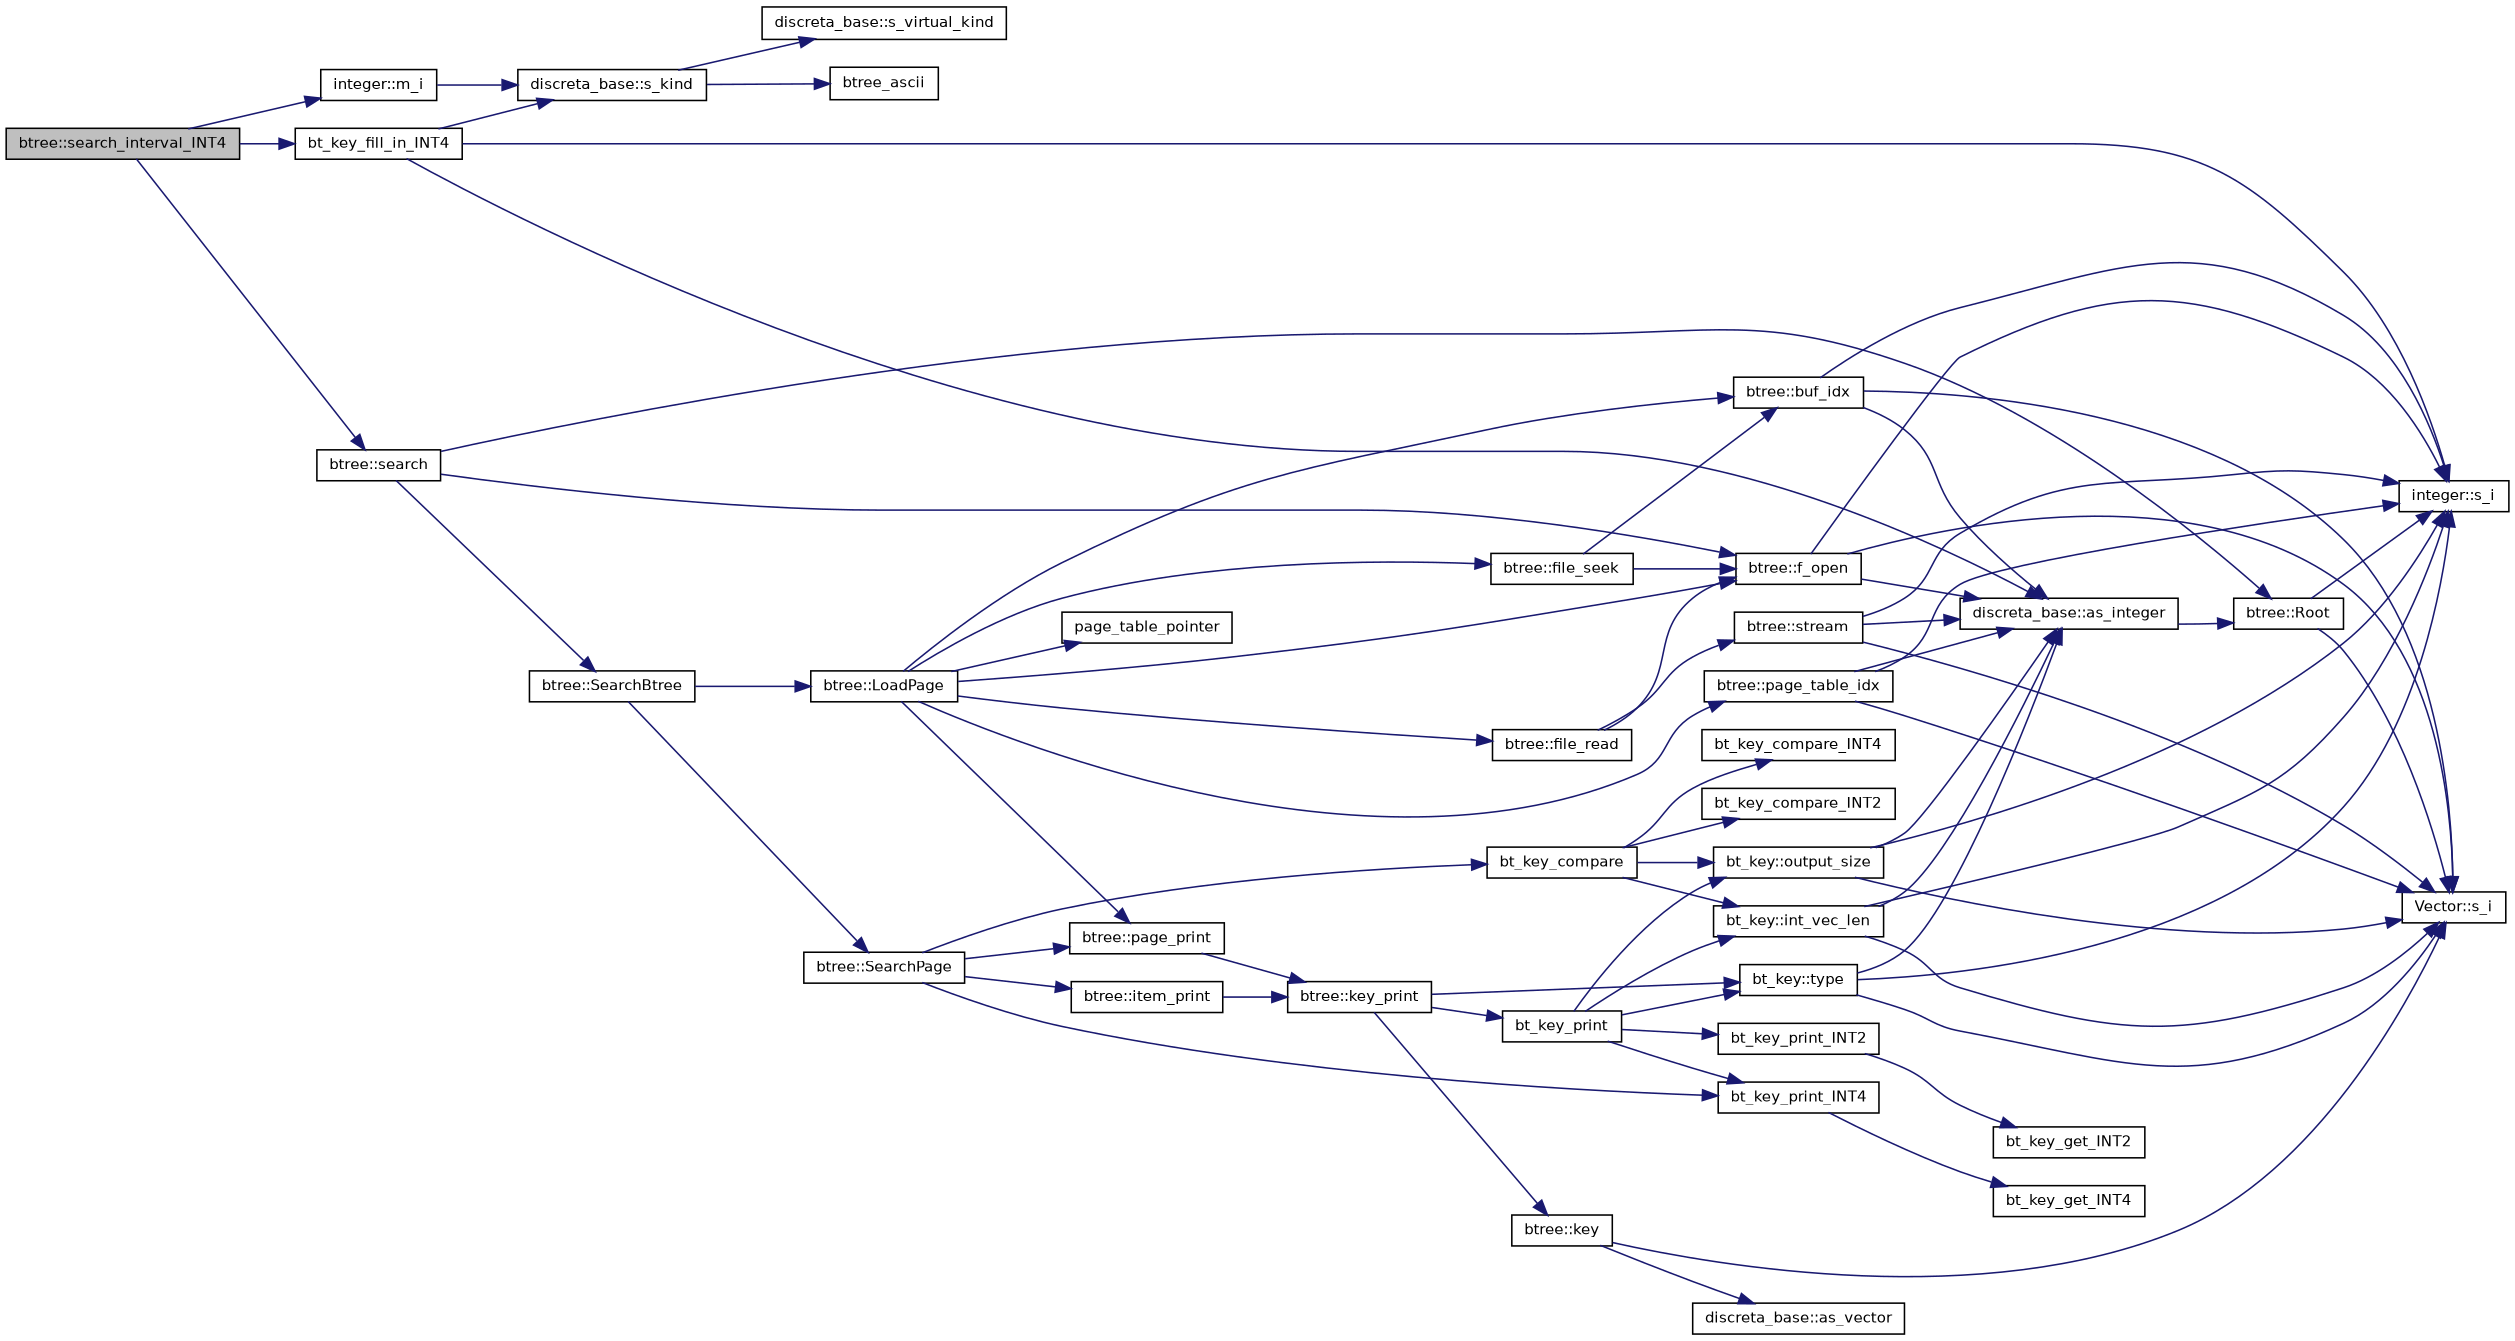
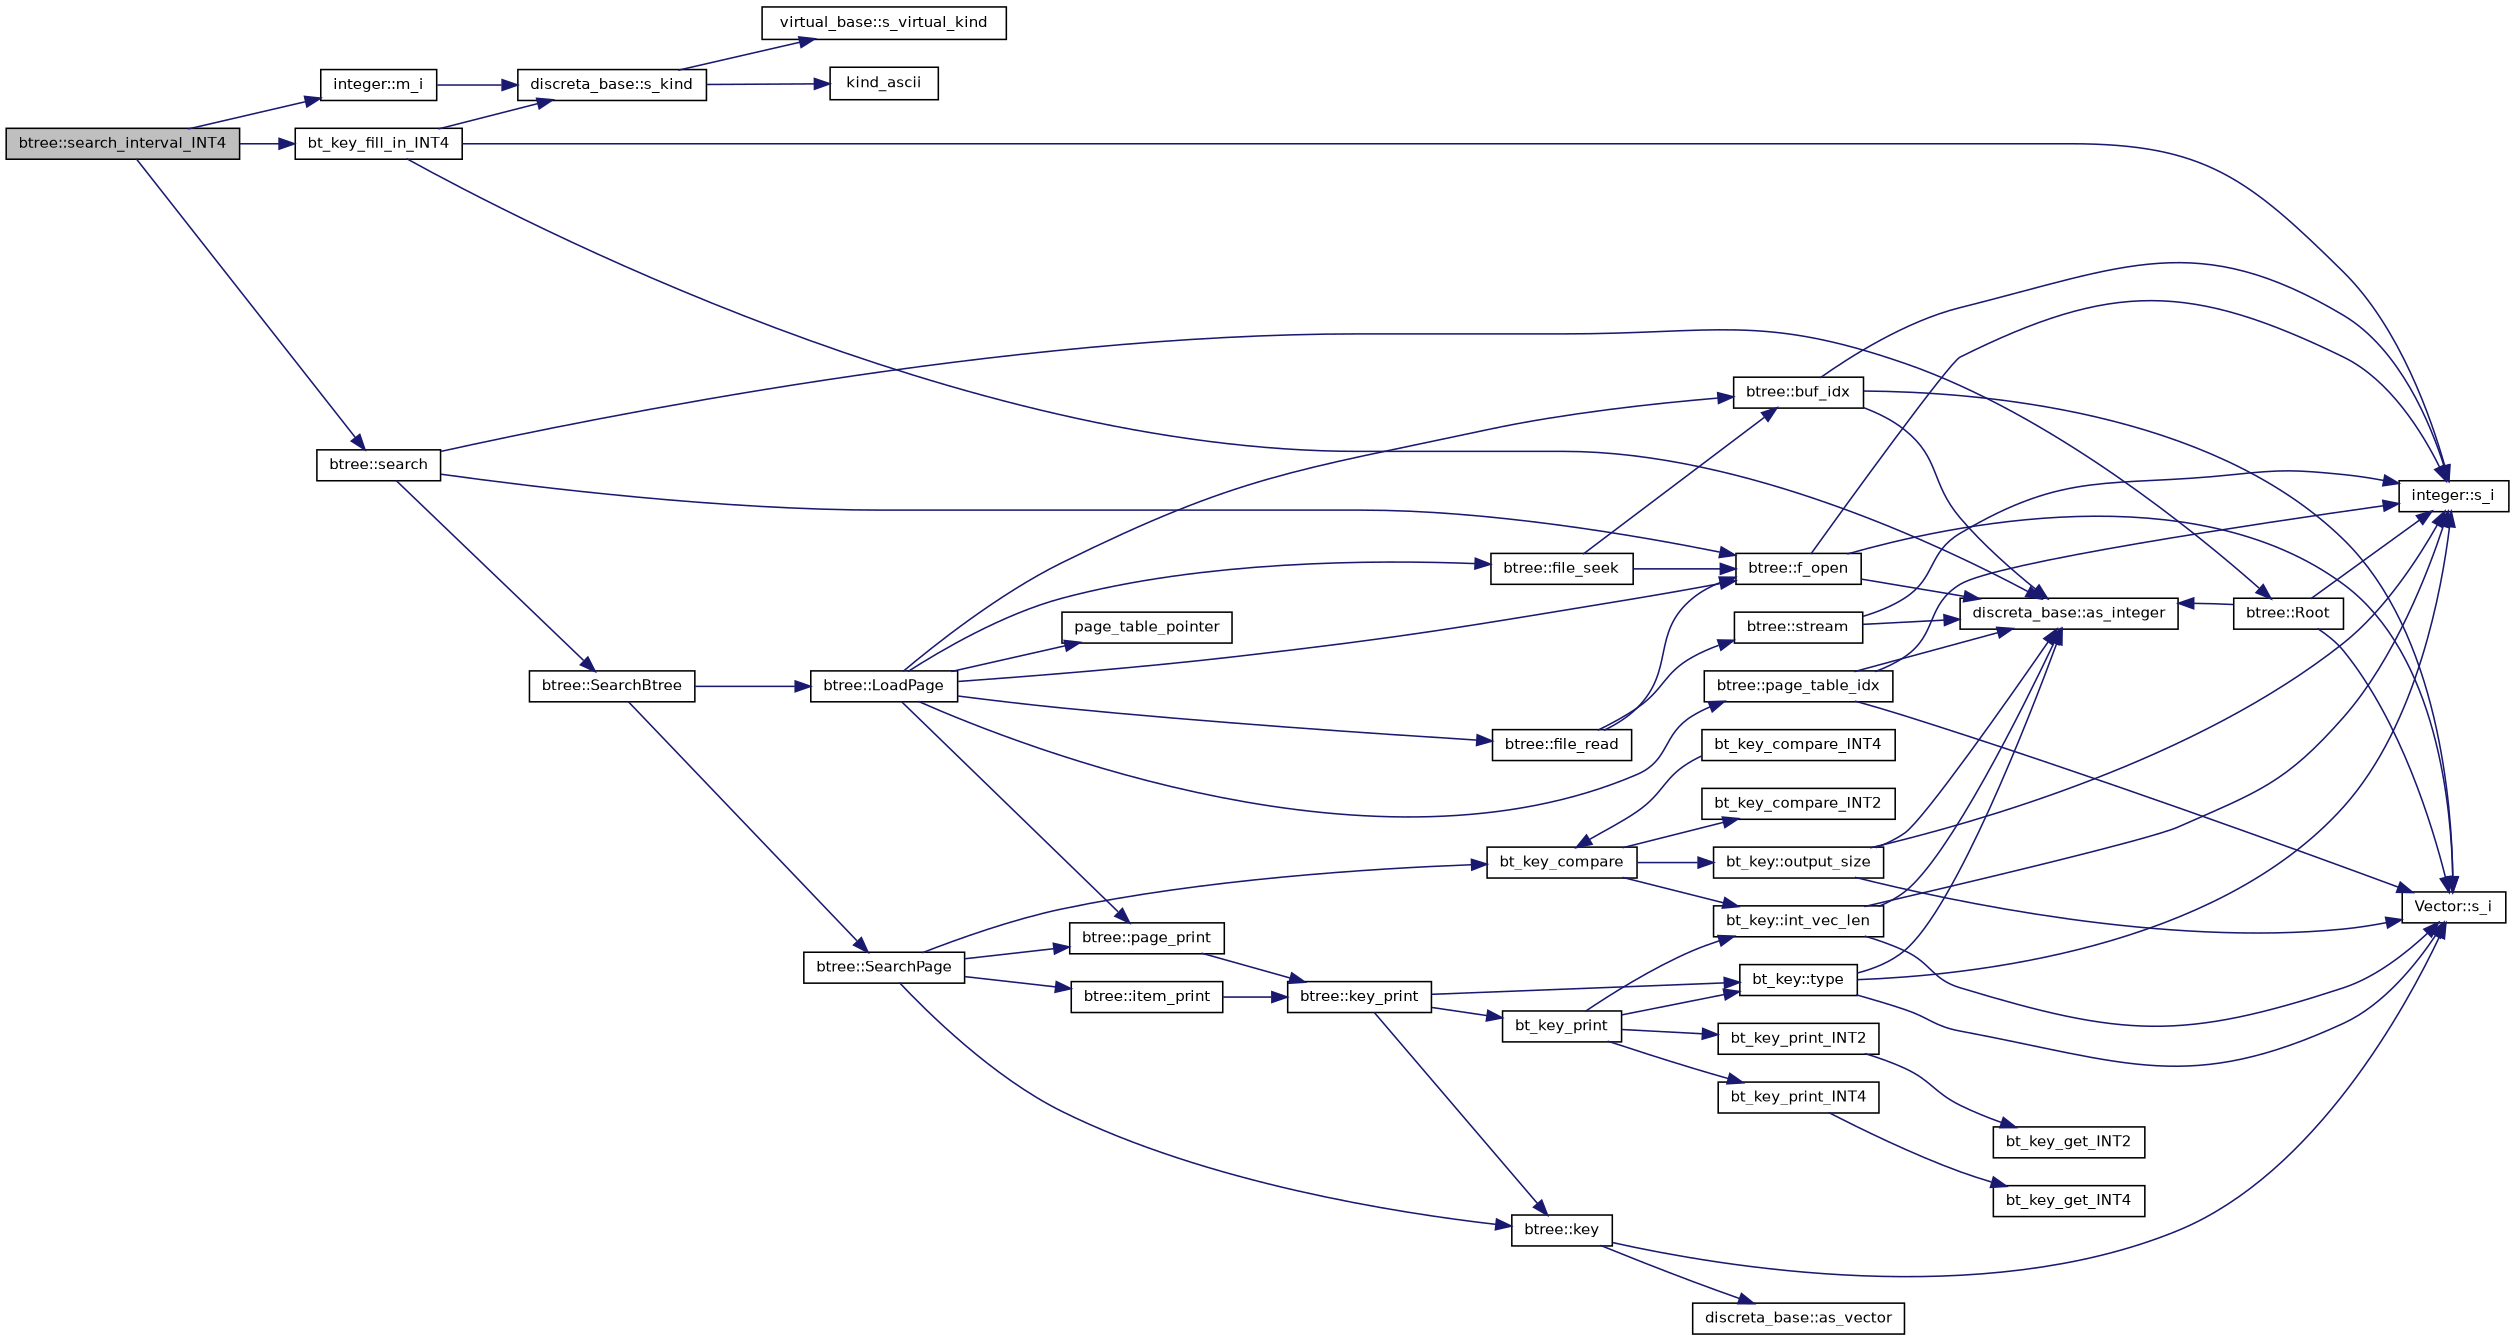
(884, 23) -> (884, 23)
(884, 83) -> (884, 83)
(2198, 624) -> (2214, 604)
(2155, 735) -> none
(1683, 795) -> (1649, 802)
(1635, 939) -> none
(1308, 1066) -> (1174, 1157)
